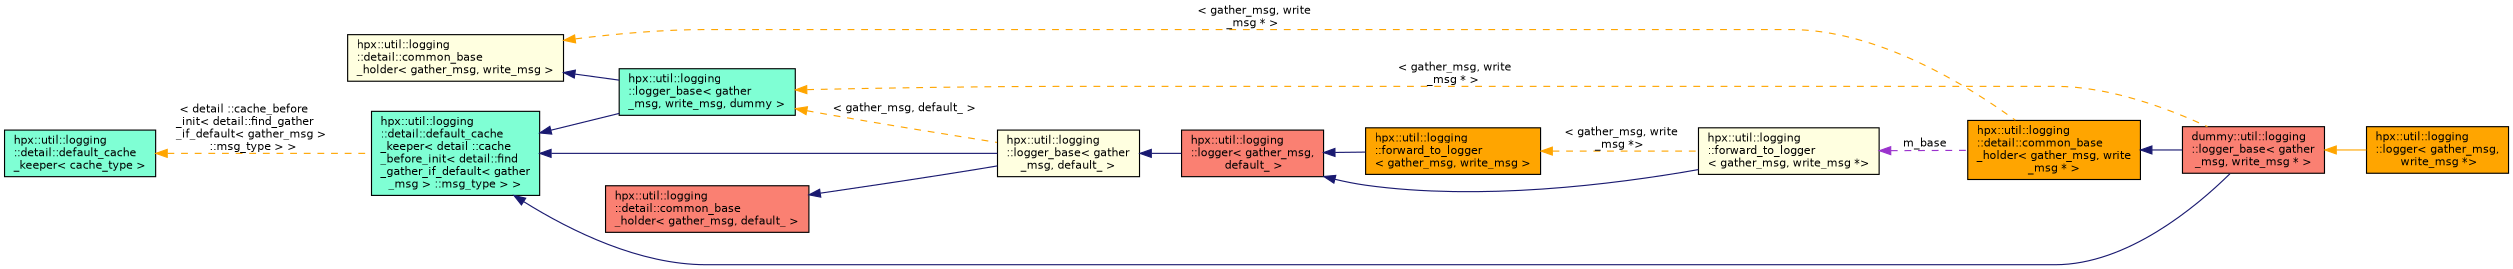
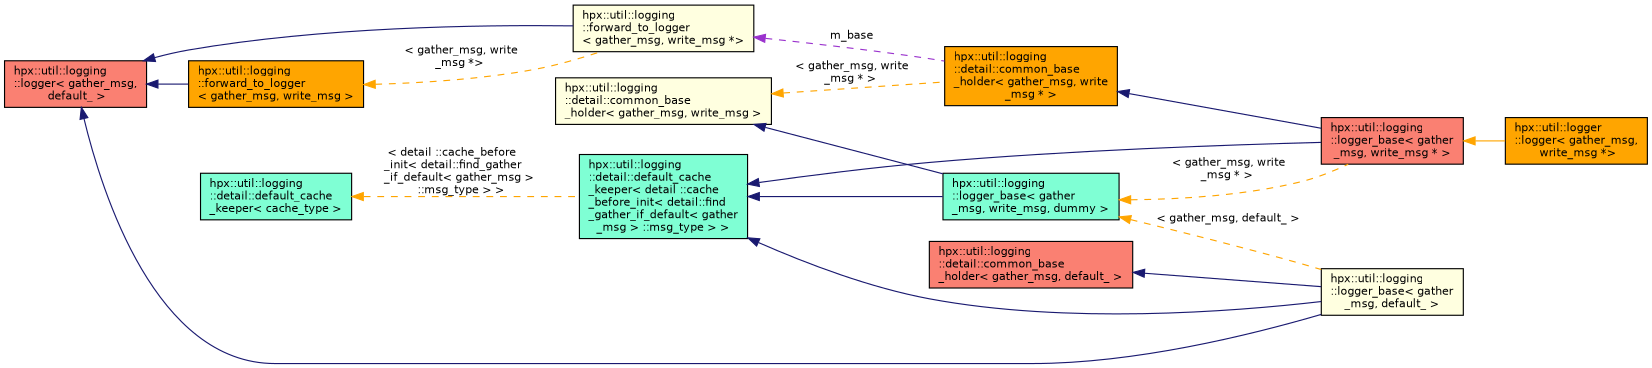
(2253, 150) -> (1392, 141)
(2438, 150) -> (1576, 141)
(1166, 153) -> (634, 364)
